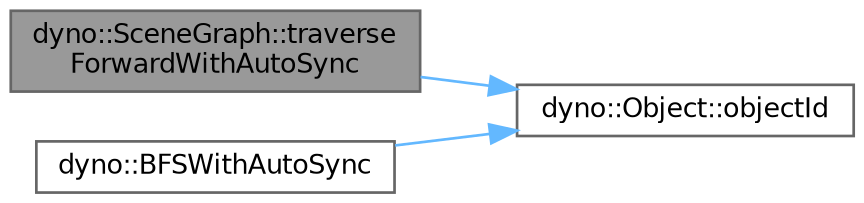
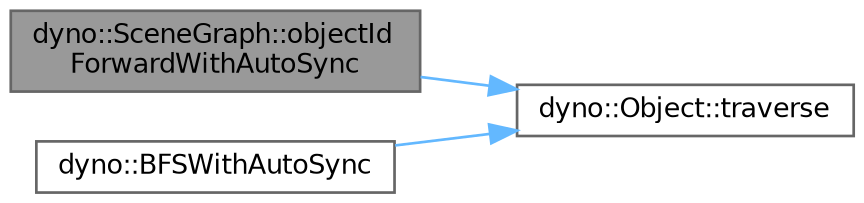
(215, 51) -> (215, 51)
(685, 110) -> (685, 110)
